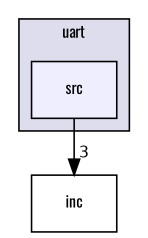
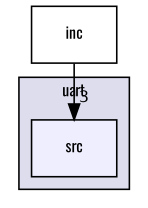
(74, 141) -> (74, 87)
